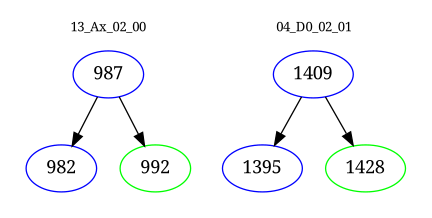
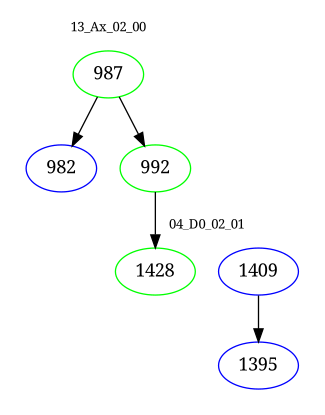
(108, 74) -> (108, 74)
(336, 115) -> (155, 221)
